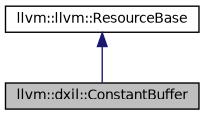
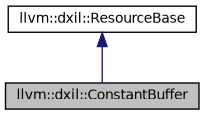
(102, 19) -> (102, 19)
